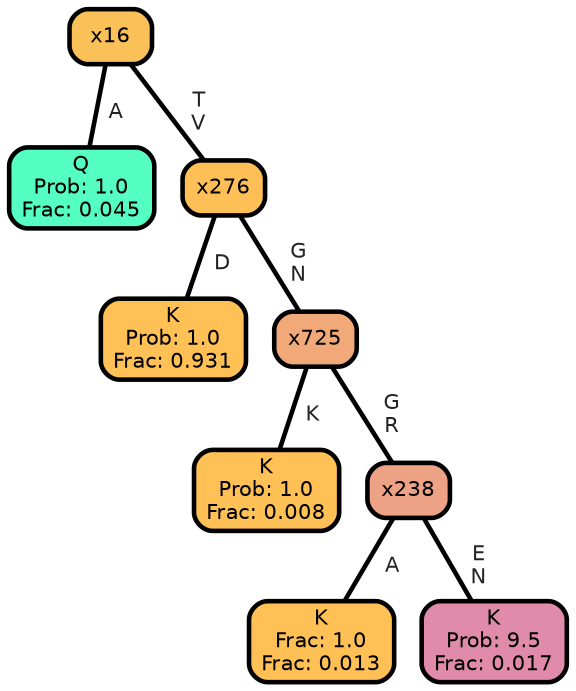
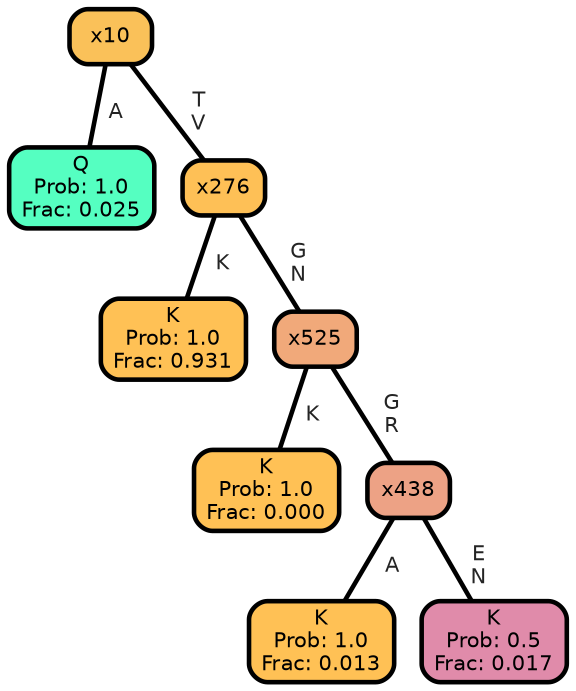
(111, 37) -> (111, 37)
(82, 188) -> (82, 188)
(219, 264) -> (219, 264)
(315, 339) -> (315, 339)
(267, 490) -> (267, 490)
(409, 490) -> (409, 490)
(322, 642) -> (322, 642)
(494, 642) -> (494, 642)
